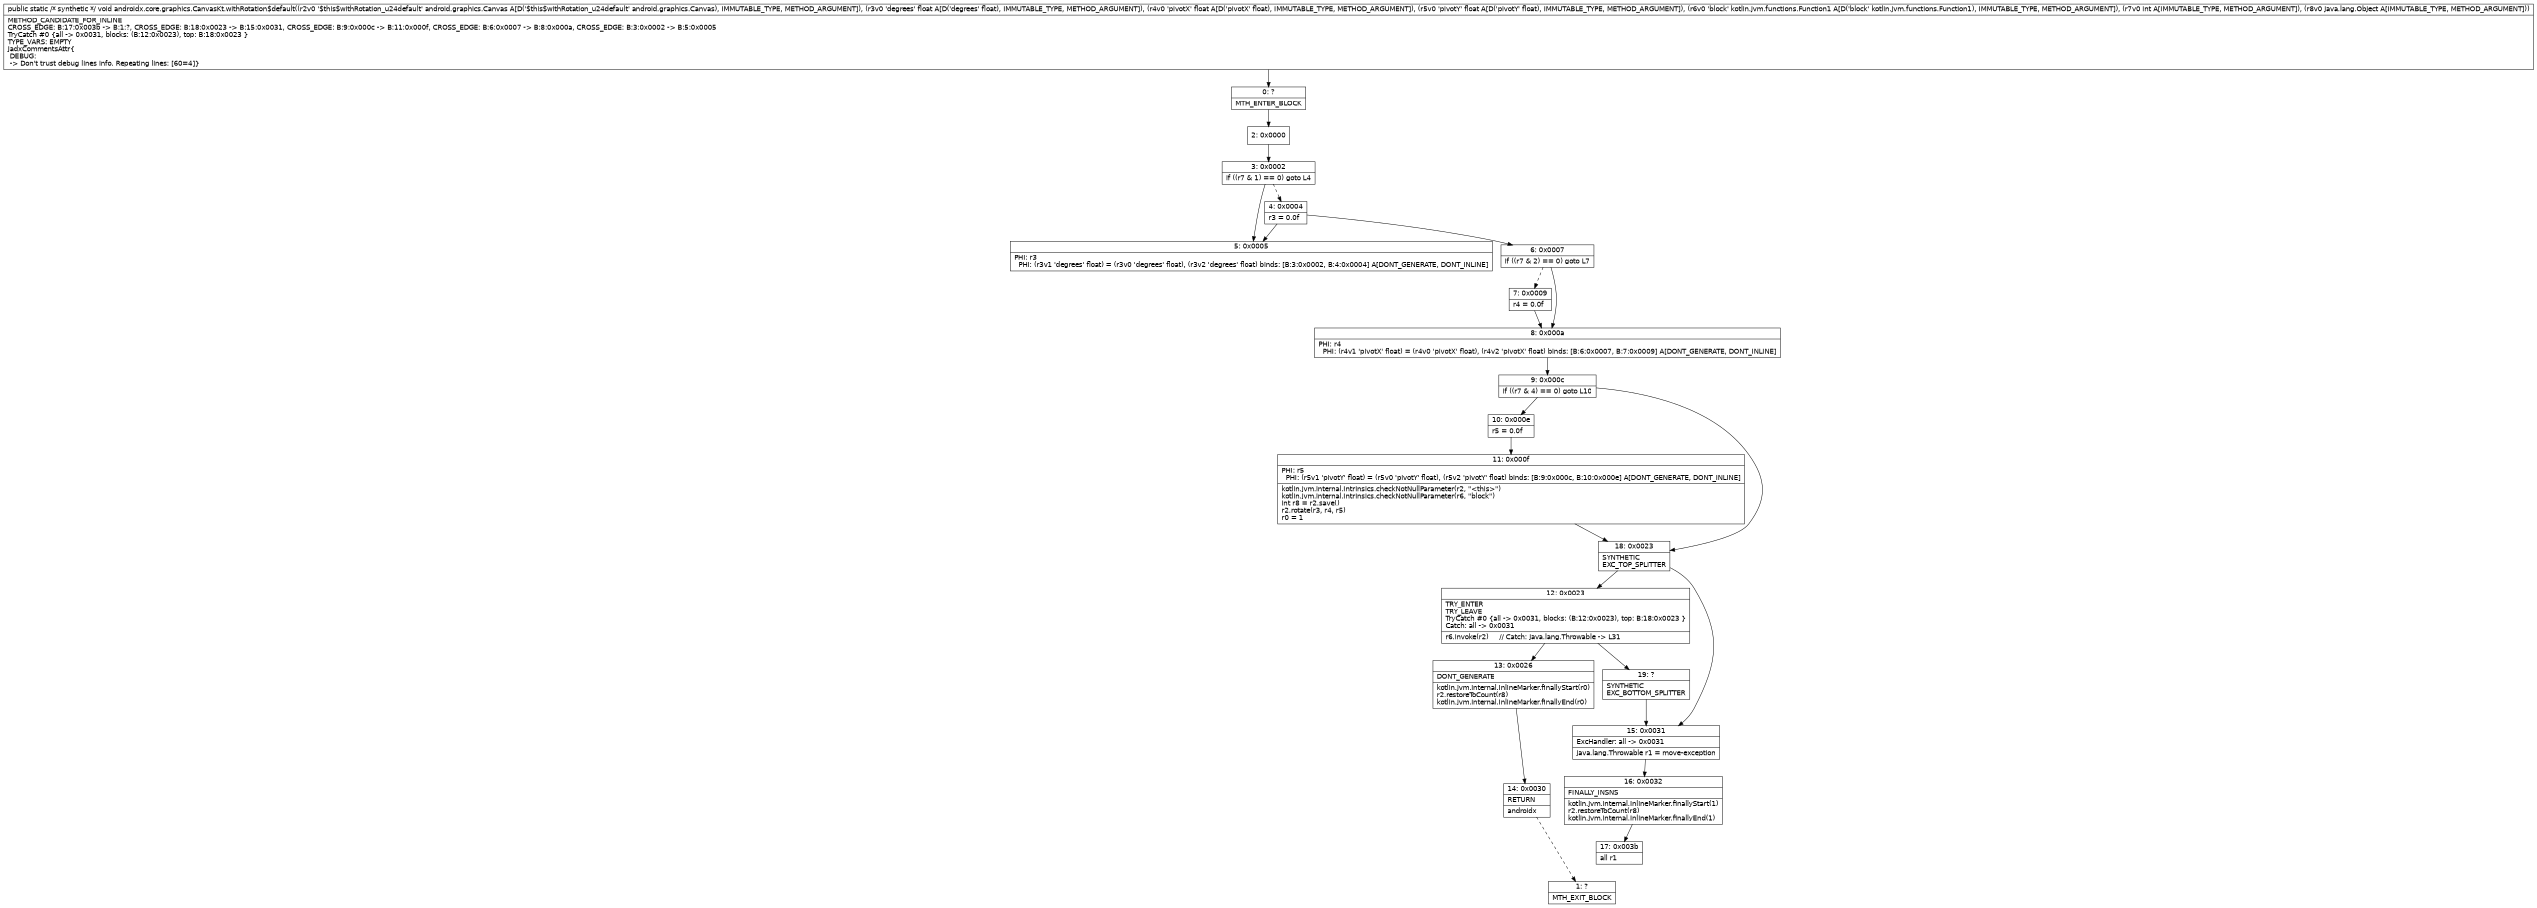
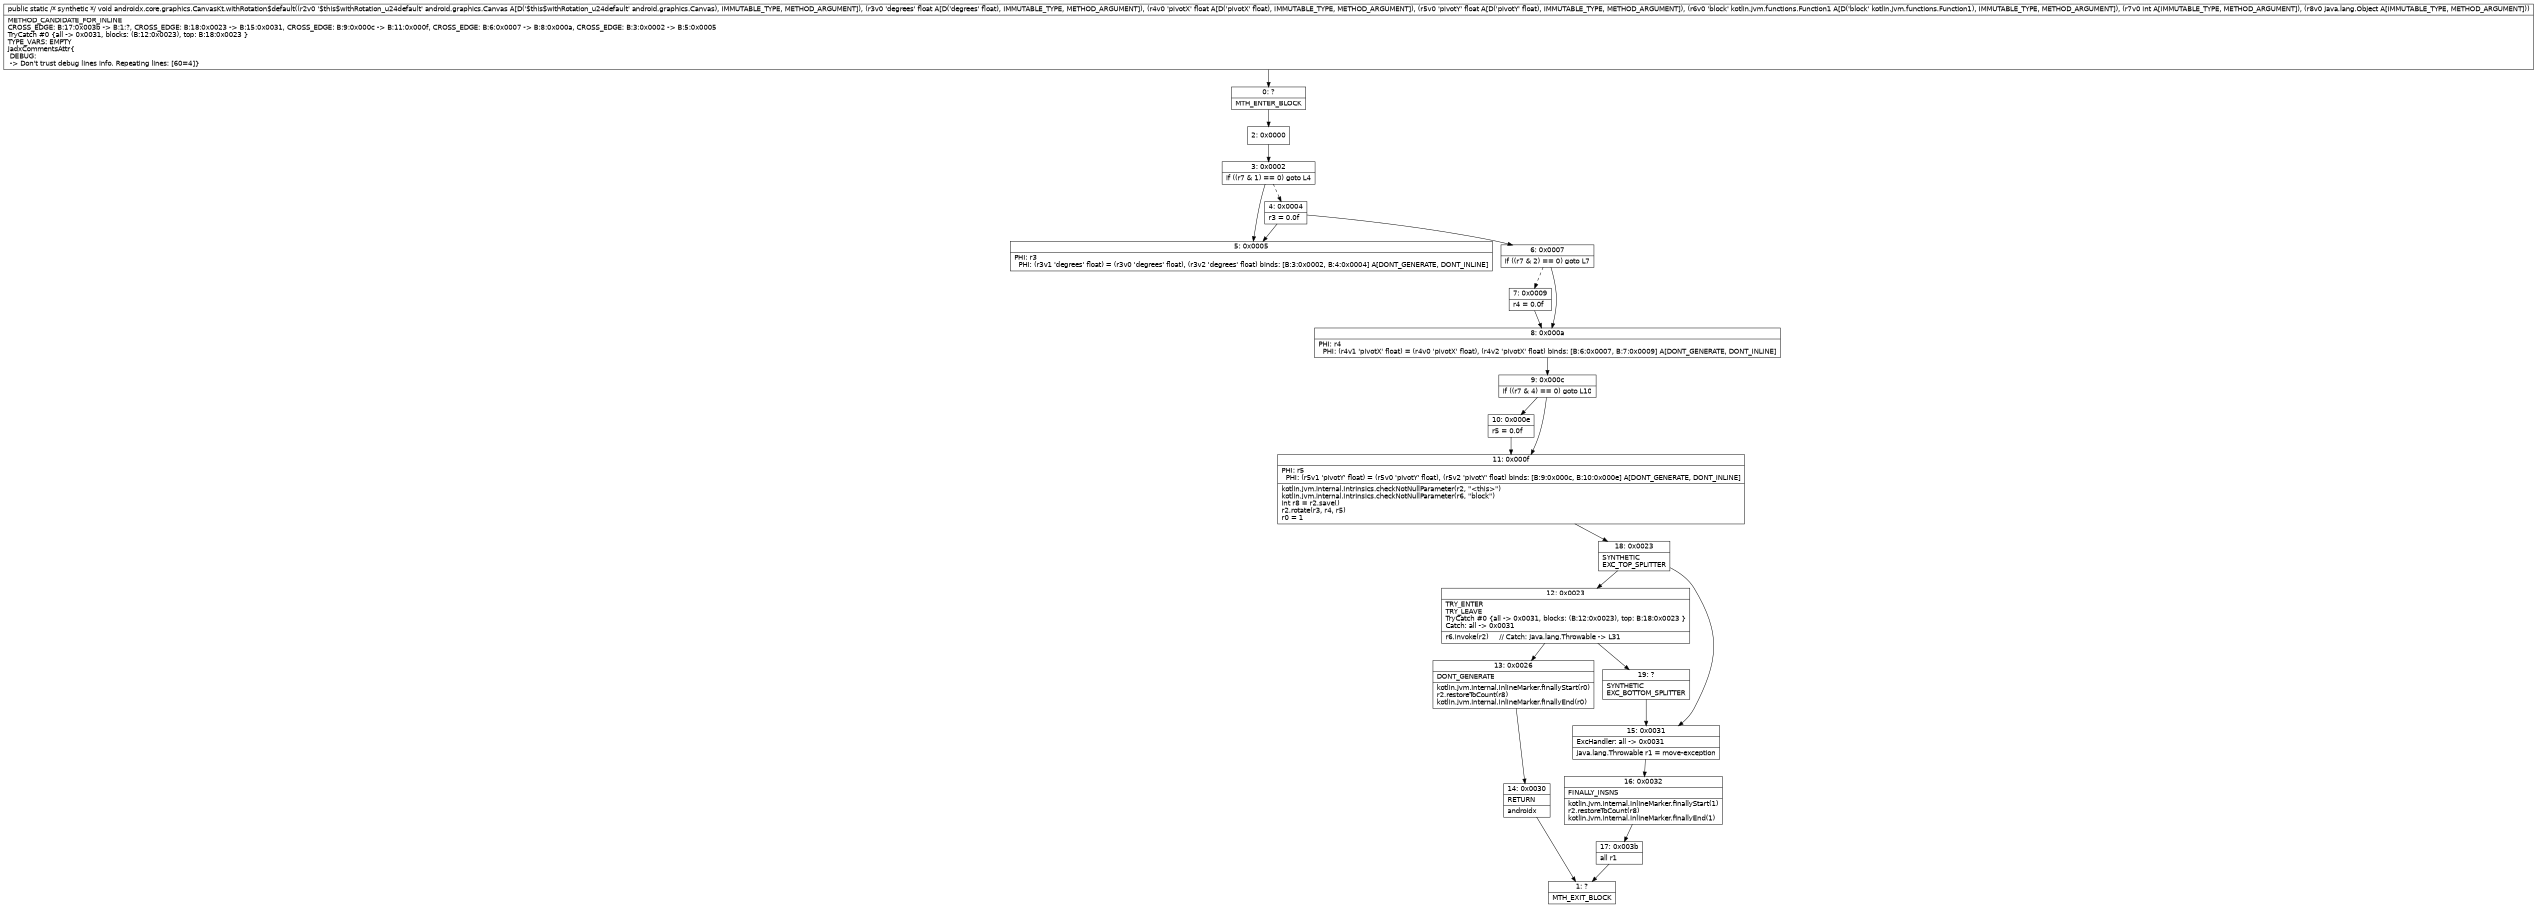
(1743, 448) -> (1542, 424)
(1555, 847) -> (1555, 847)
none -> (1602, 871)
